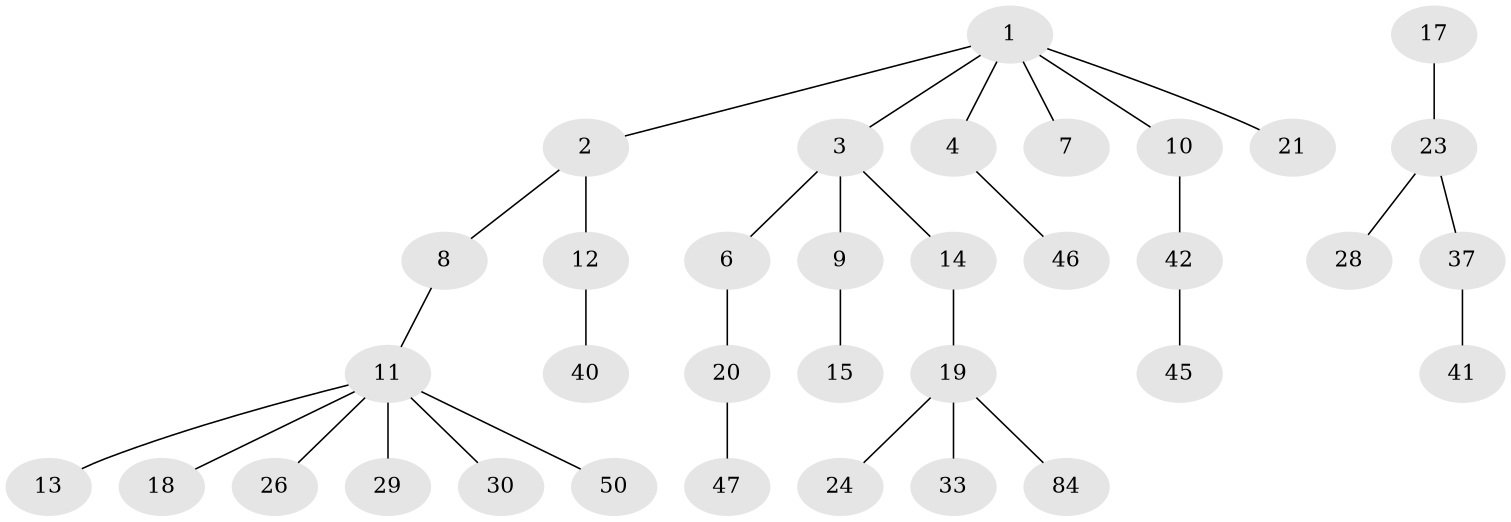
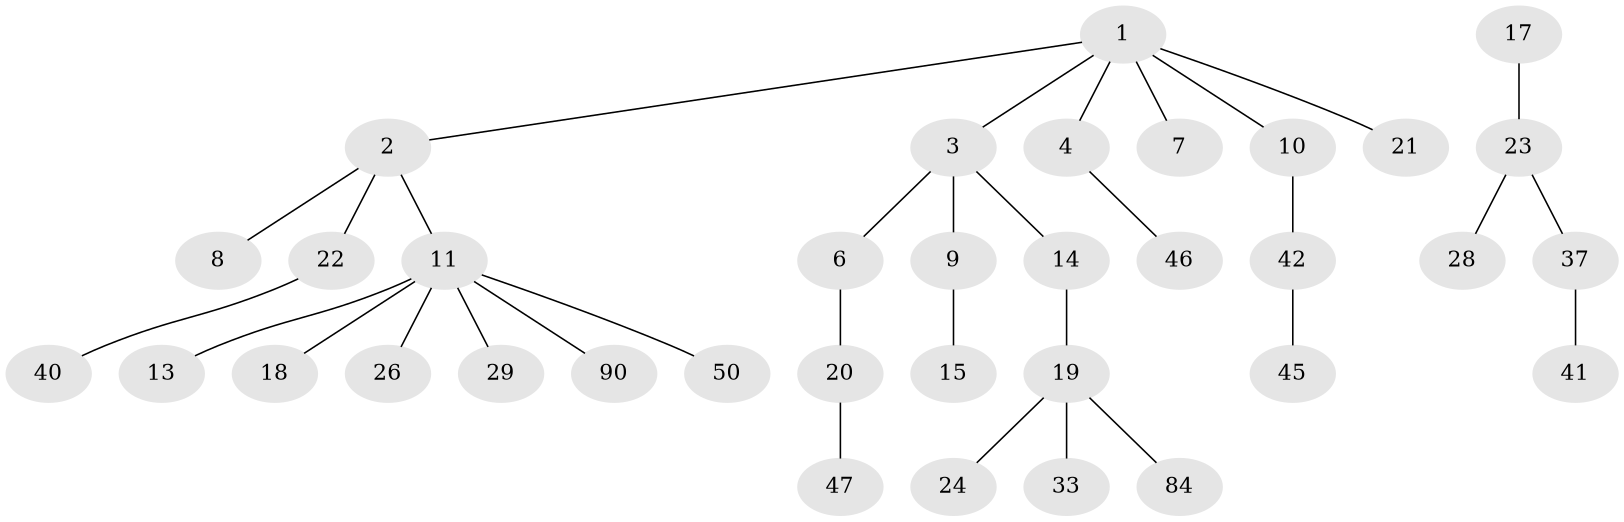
(586, 261) -> (331, 261)
(416, 317) -> (416, 204)
(501, 487) -> (614, 374)
